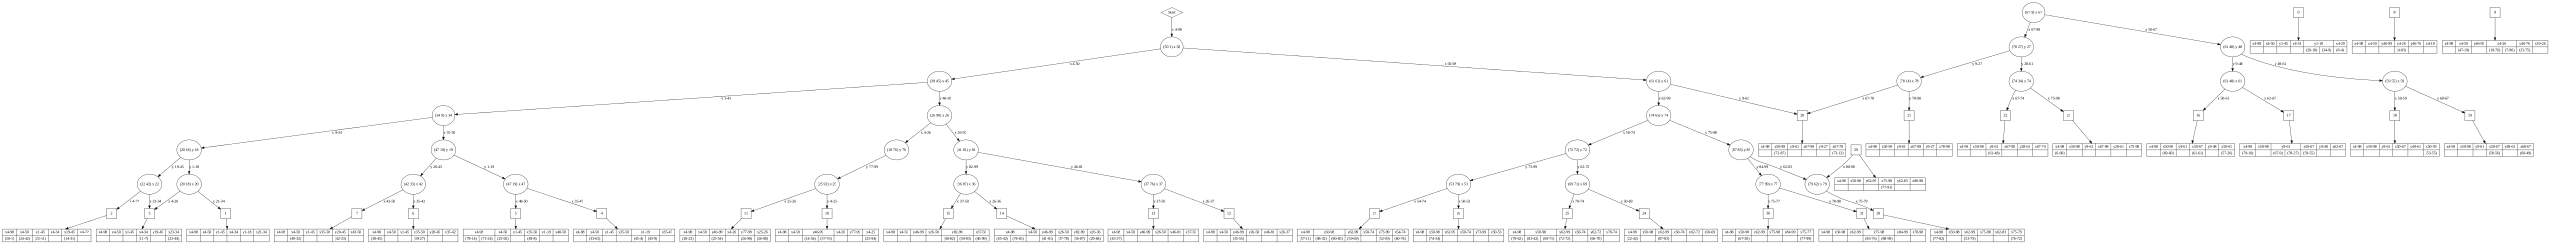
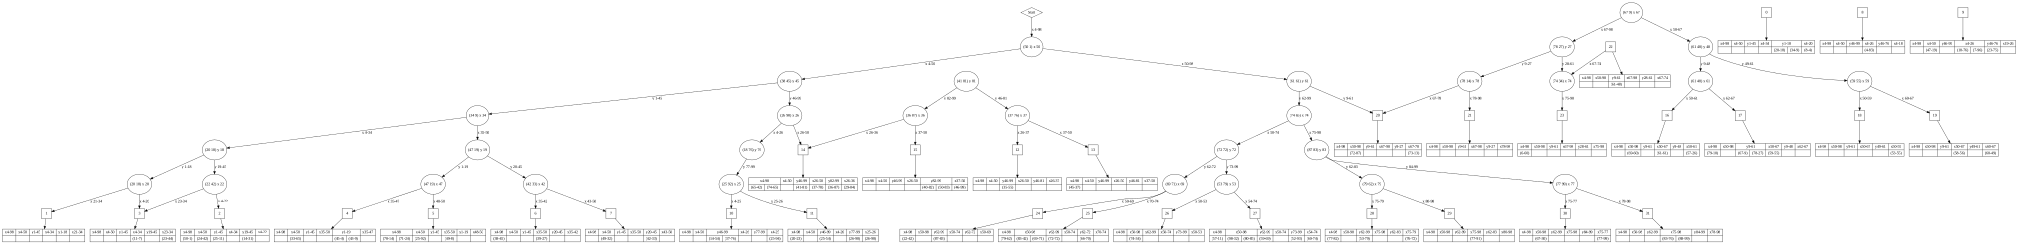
(2011, 99) -> (1590, 62)
(952, 132) -> (797, 134)
(1841, 166) -> (1413, 200)
